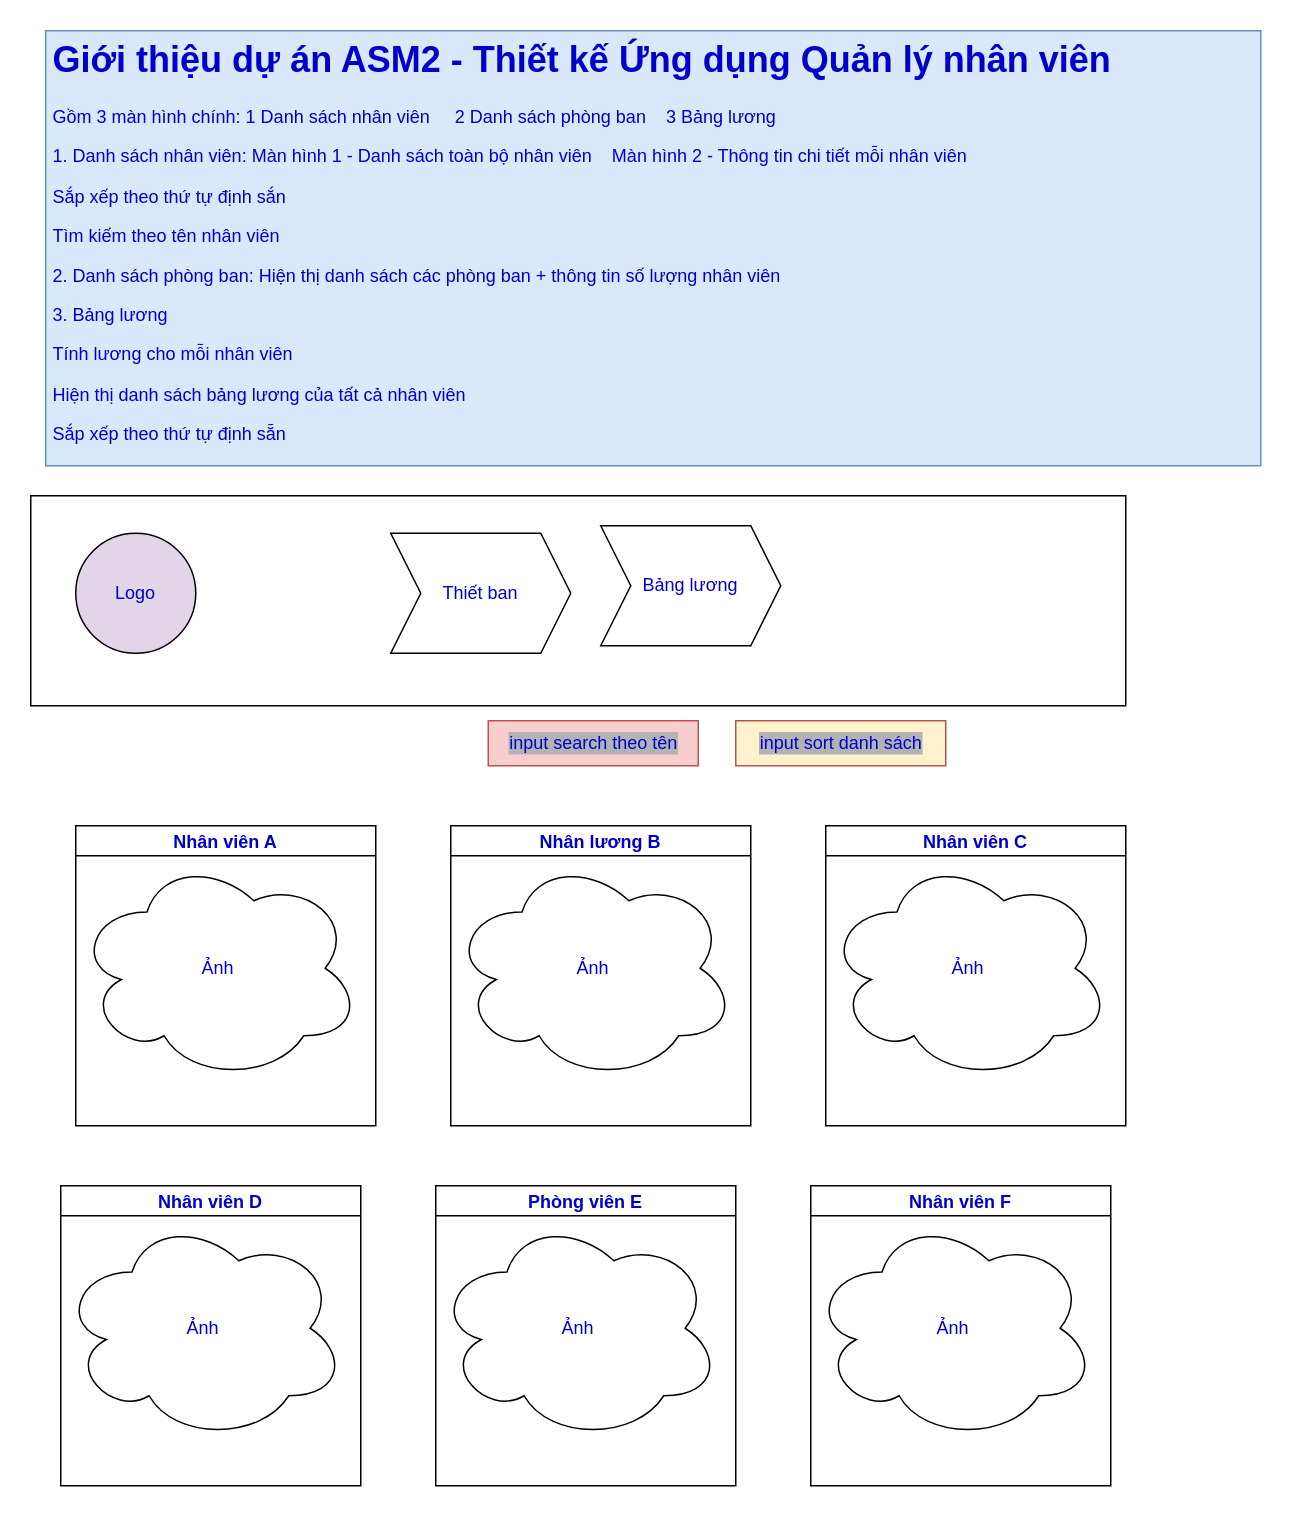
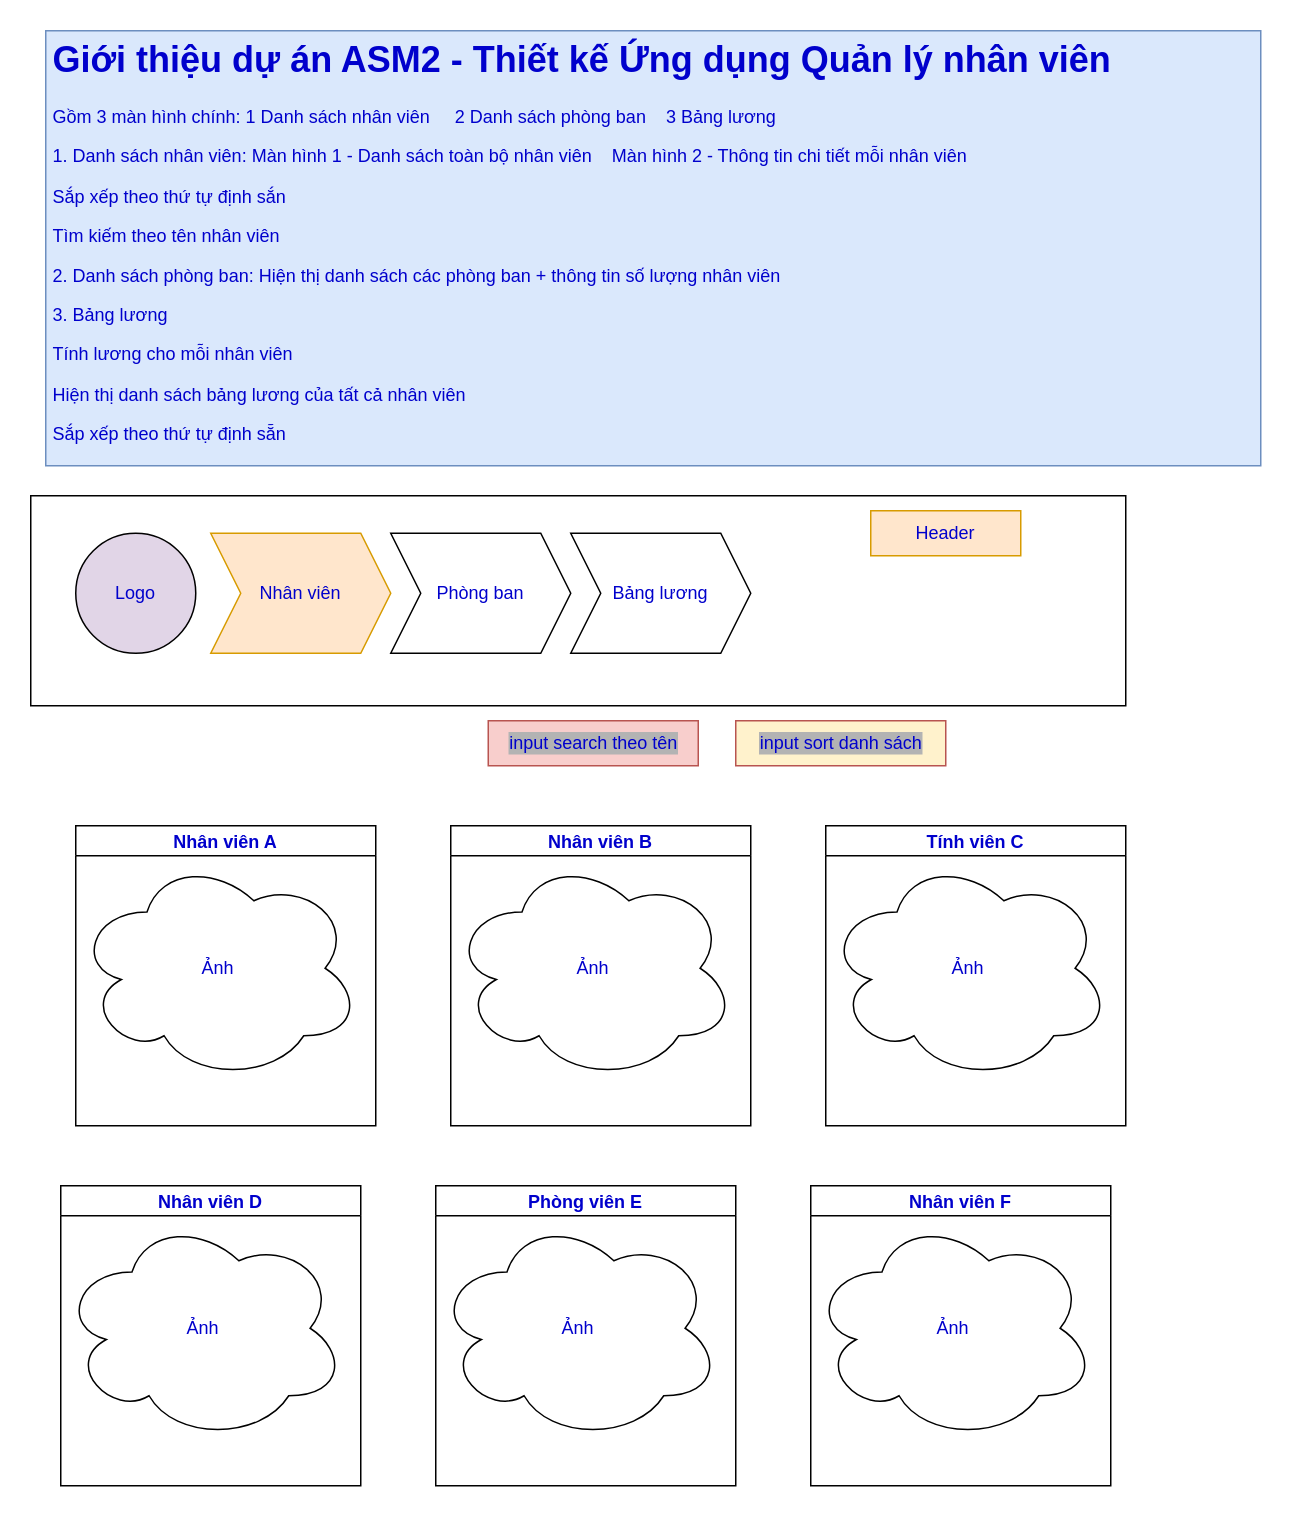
none -> (946, 533)
(691, 586) -> (661, 593)
none -> (301, 593)
(481, 593) -> (481, 593)
(600, 842) -> (600, 842)
(975, 842) -> (975, 842)
